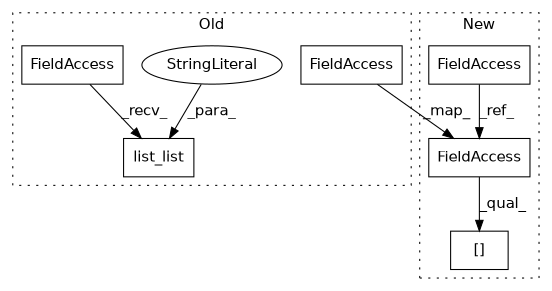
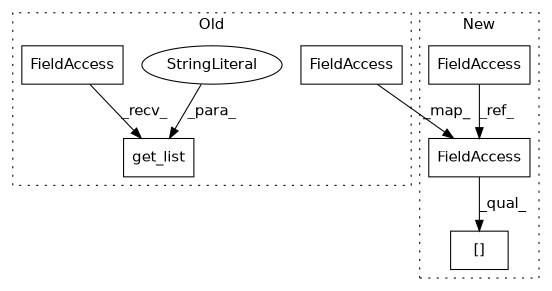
(159, 158) -> (159, 158)
